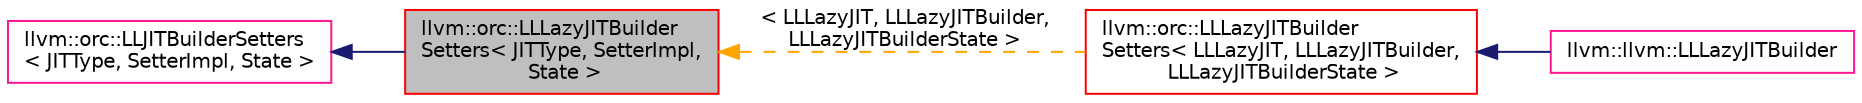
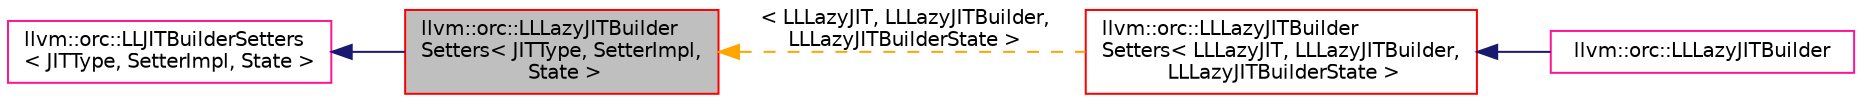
(1702, 52) -> (1702, 52)
